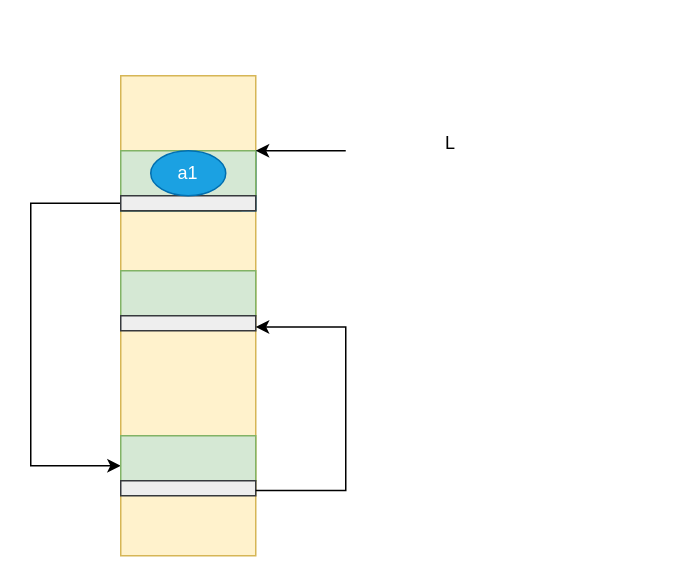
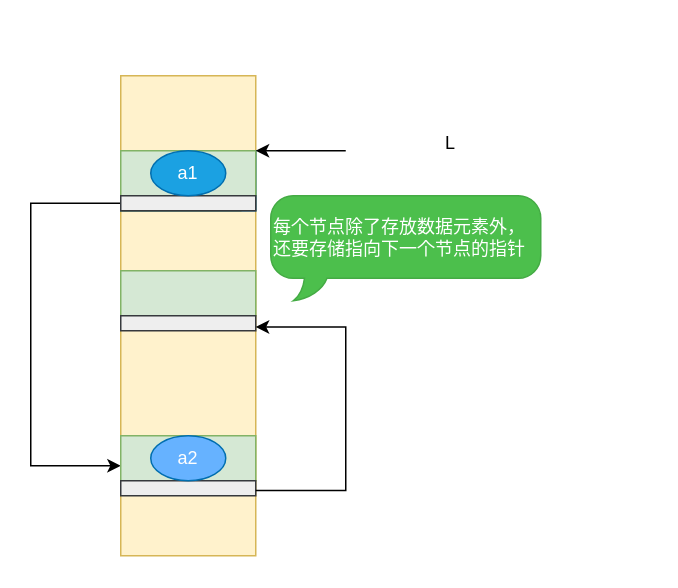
none -> (406, 248)
none -> (188, 458)
